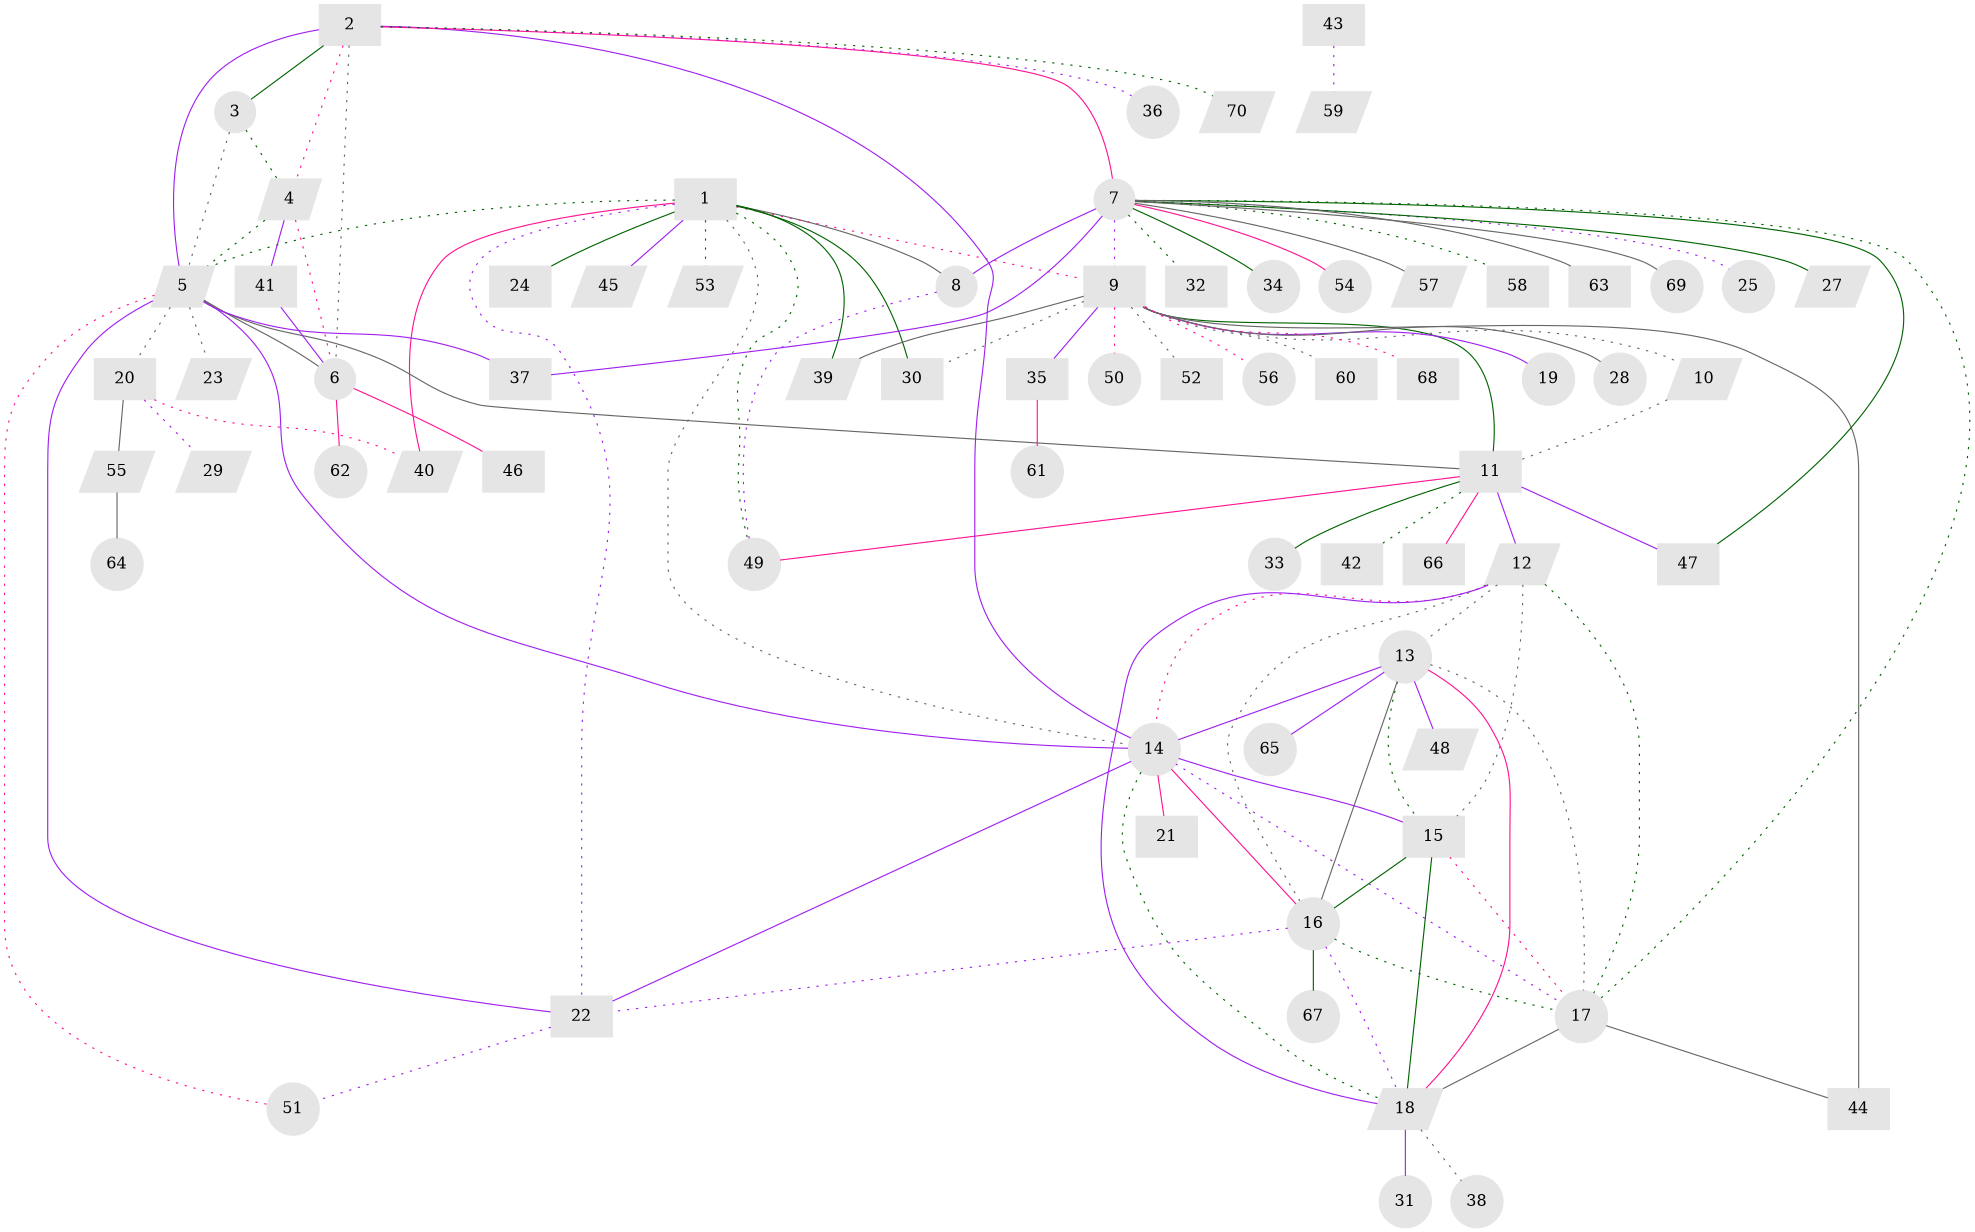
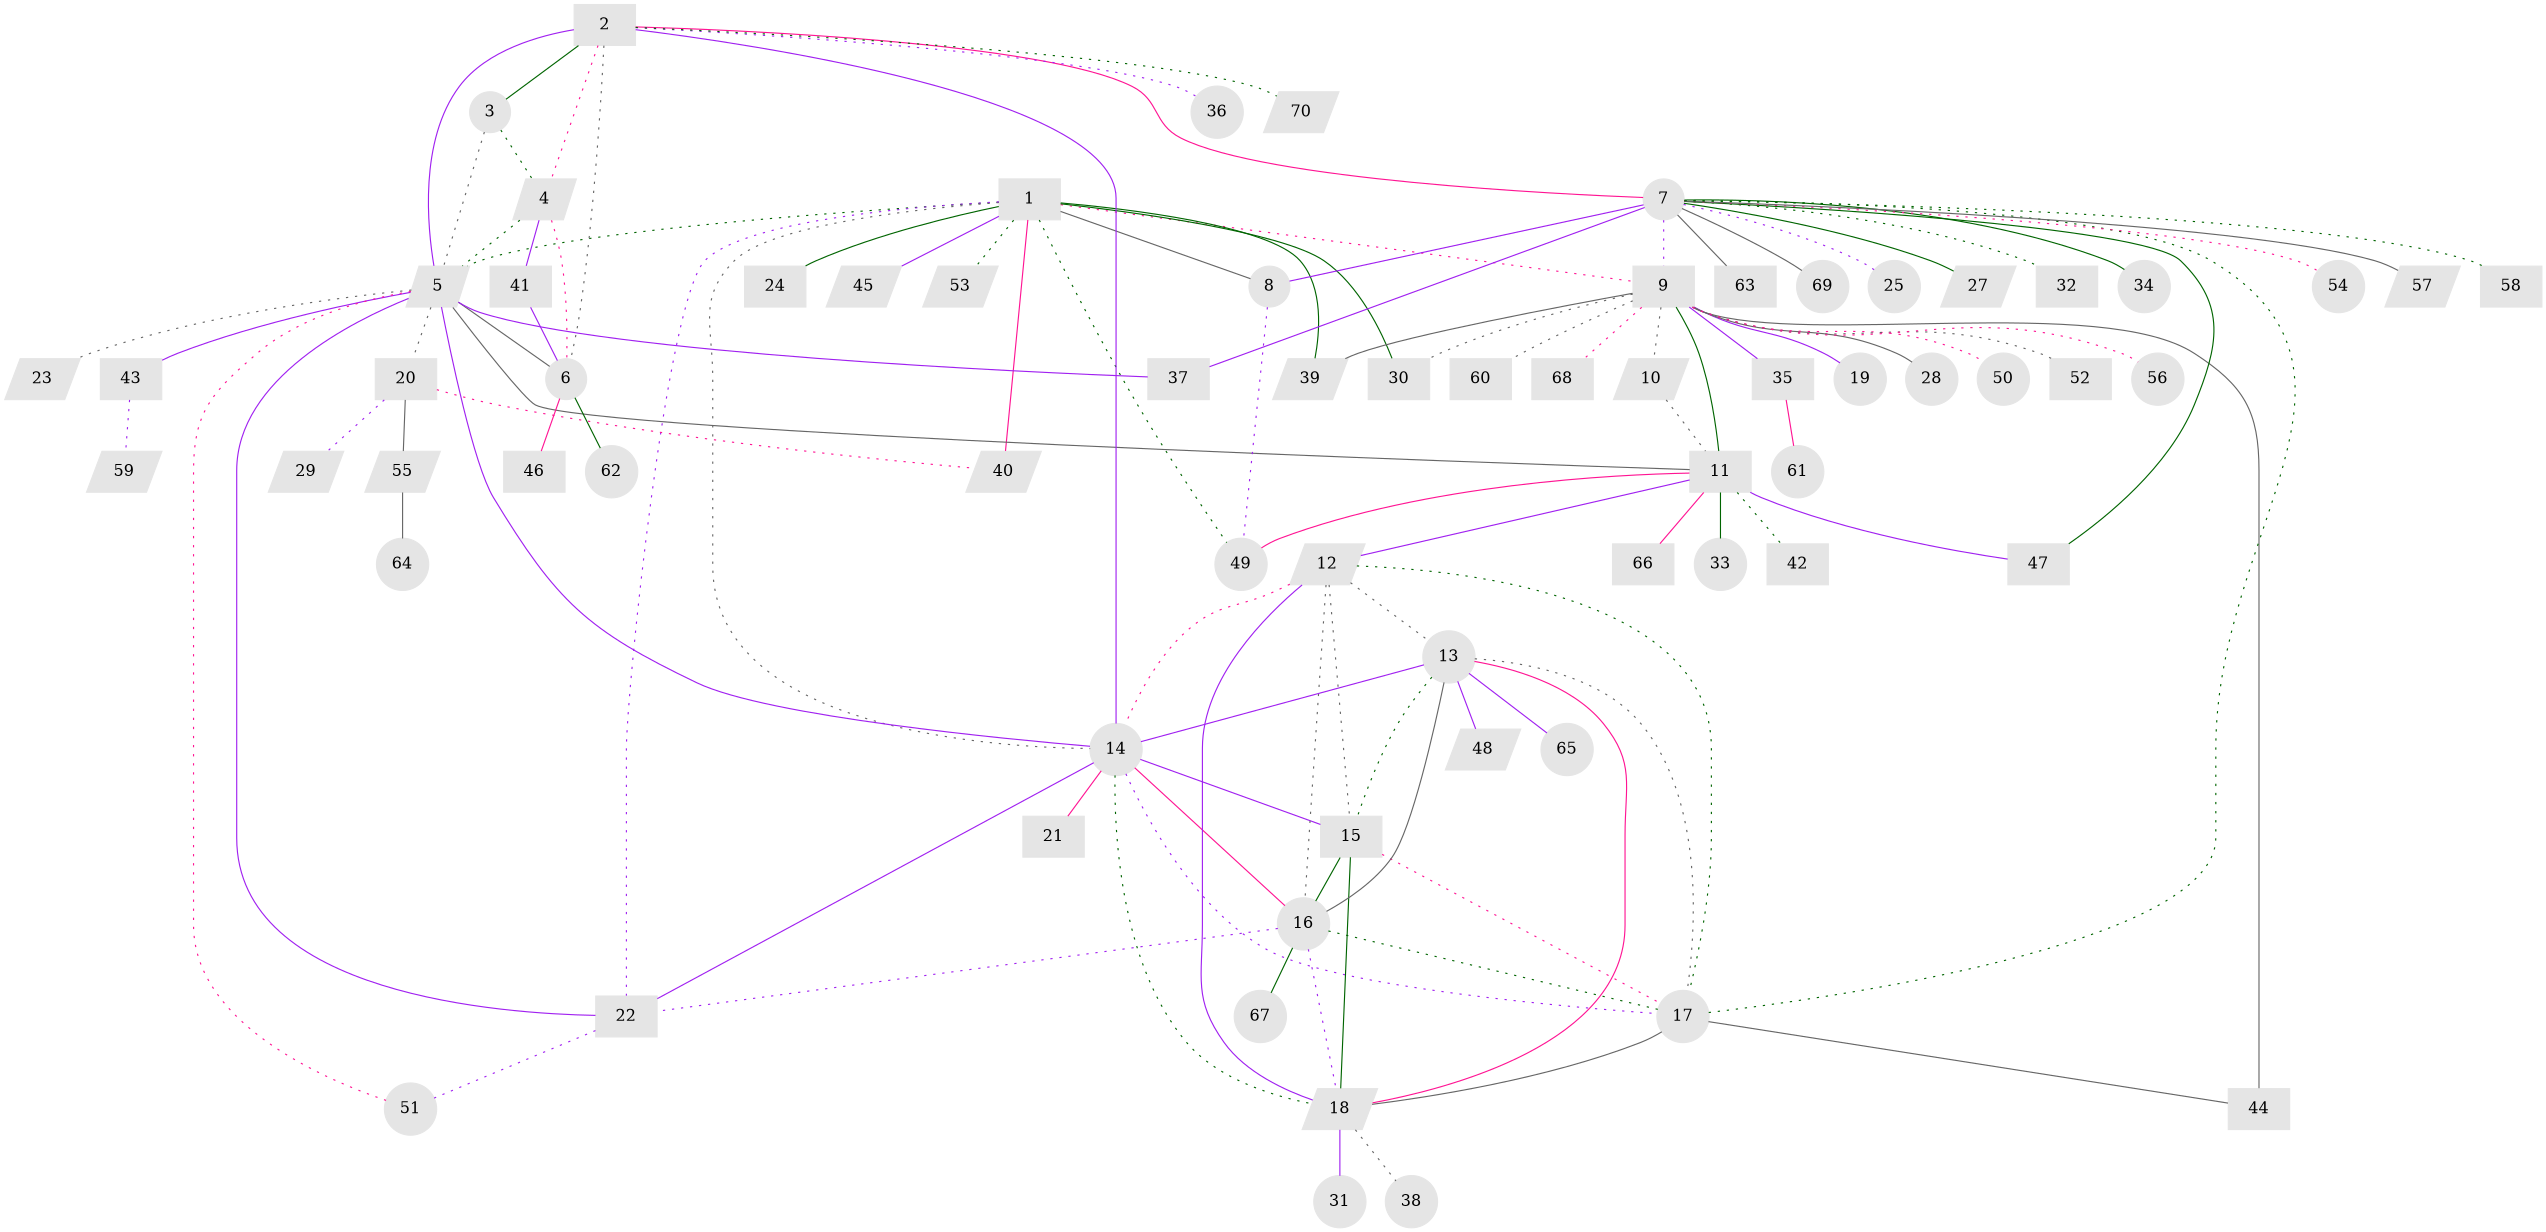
(1232, 230) -> (2003, 220)
none -> (285, 320)
(338, 423) -> (591, 429)
